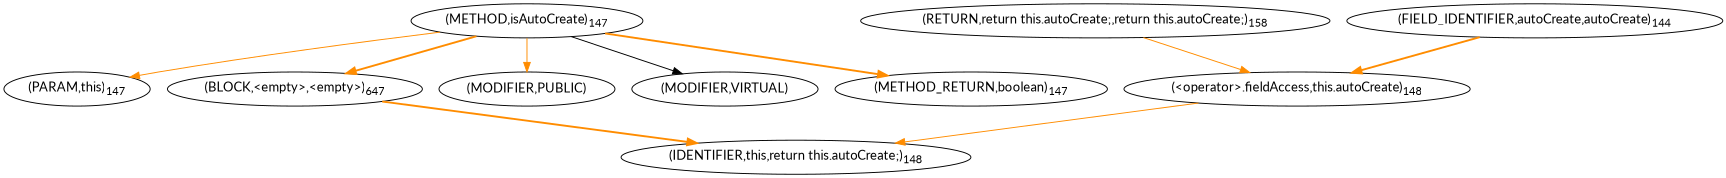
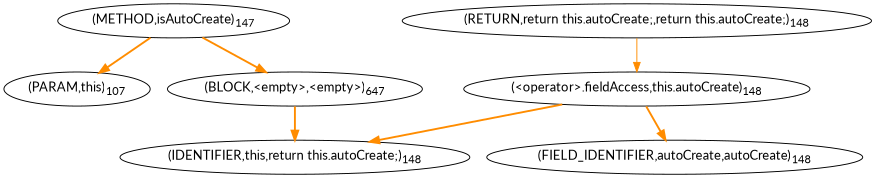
(1258, 19) -> (800, 19)
(1662, 19) -> (802, 156)
(289, 52) -> (129, 53)
(1420, 54) -> (653, 119)
(116, 88) -> (116, 88)
(527, 89) -> none
(725, 89) -> none
(971, 89) -> none
(1052, 122) -> (471, 122)
